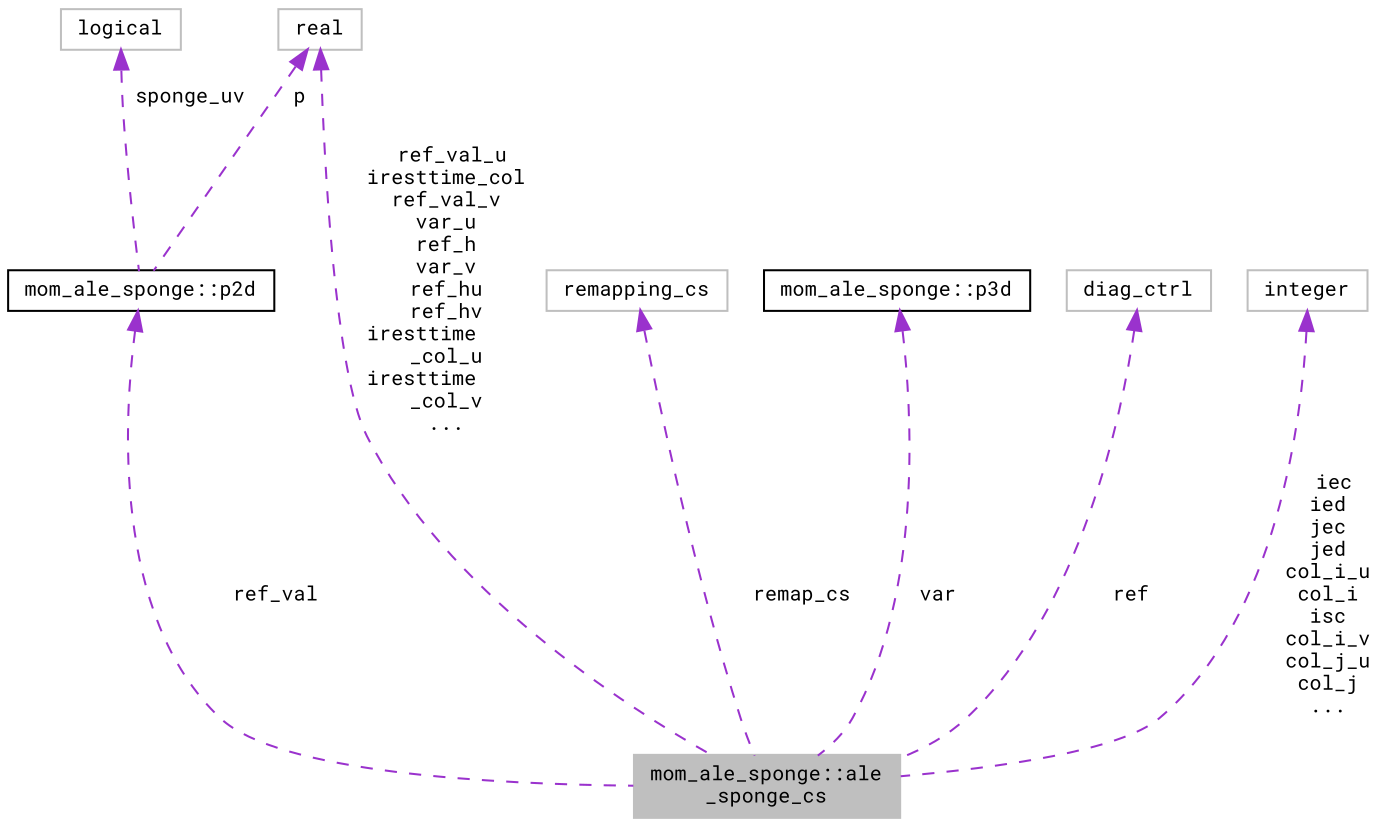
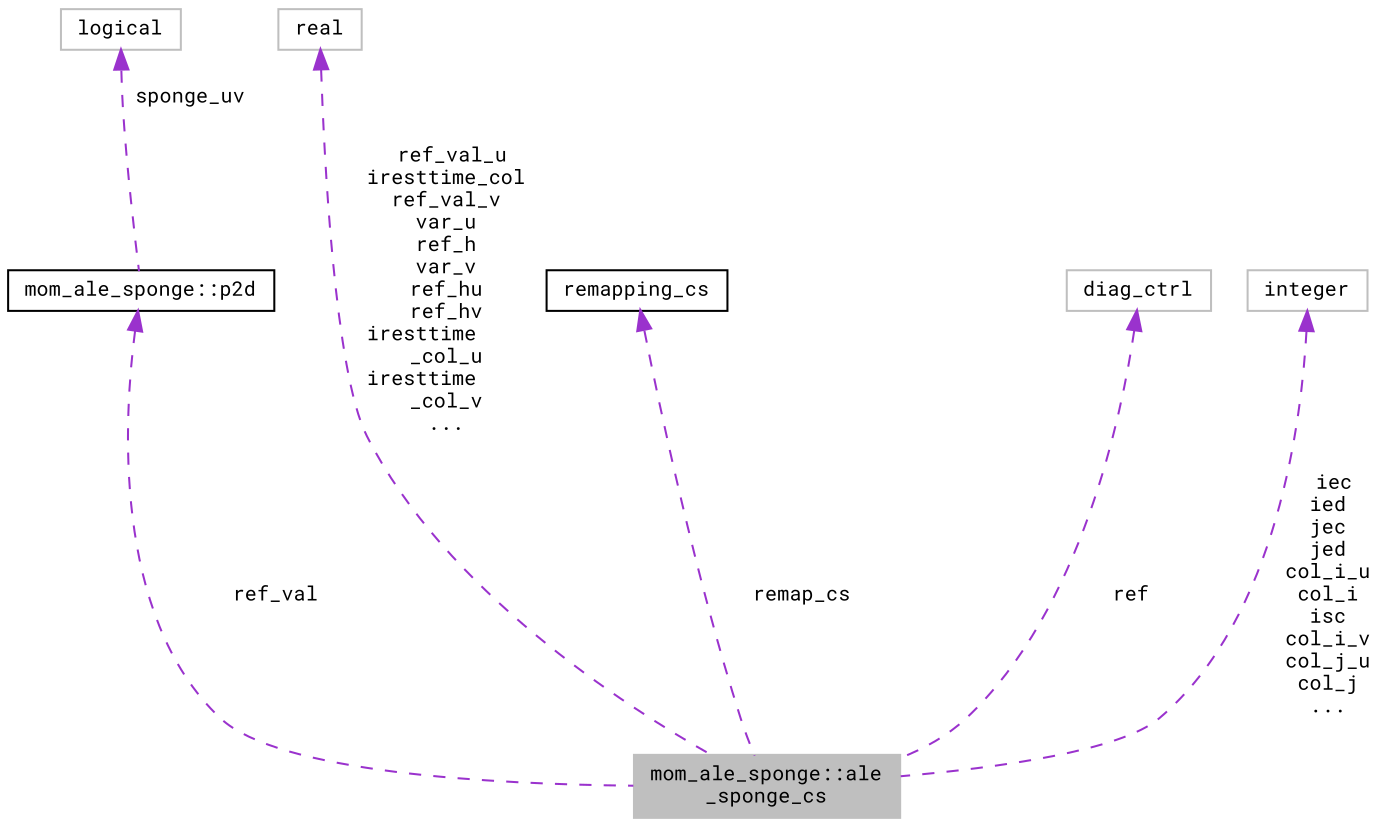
(225, 169) -> none
(637, 291) -> (637, 291)
(897, 291) -> none
